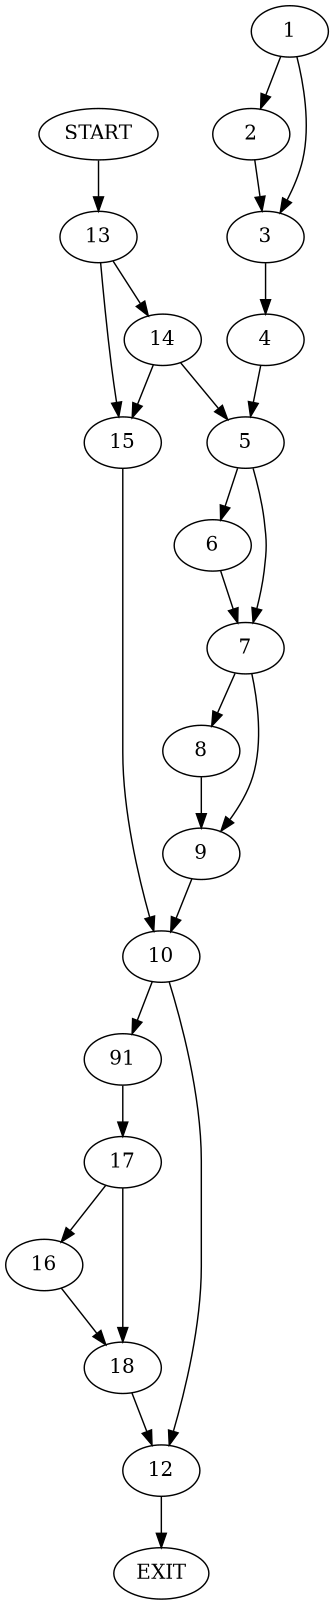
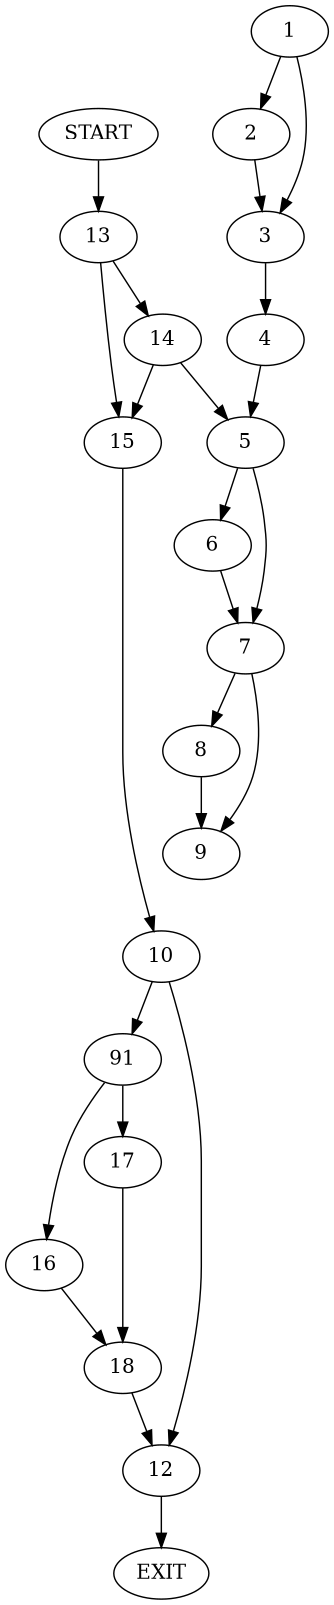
(184, 899) -> none
(88, 1208) -> (66, 1150)
